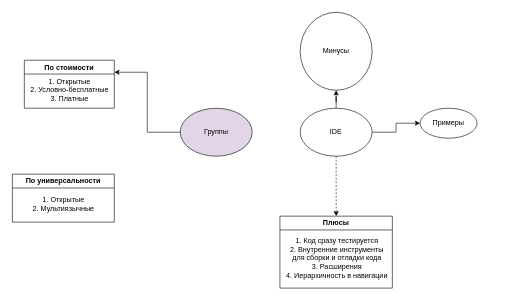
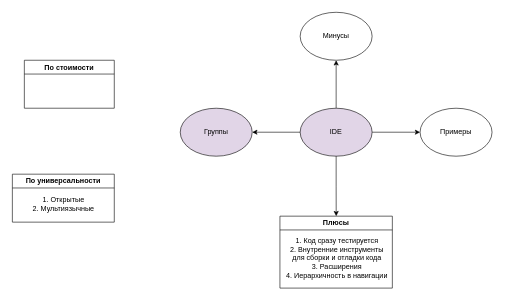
(336, 51) -> (336, 36)
(69, 90) -> none
(449, 123) -> (456, 132)
(147, 132) -> none
none -> (257, 132)
(336, 132) -> (336, 132)
(336, 183) -> (336, 183)
